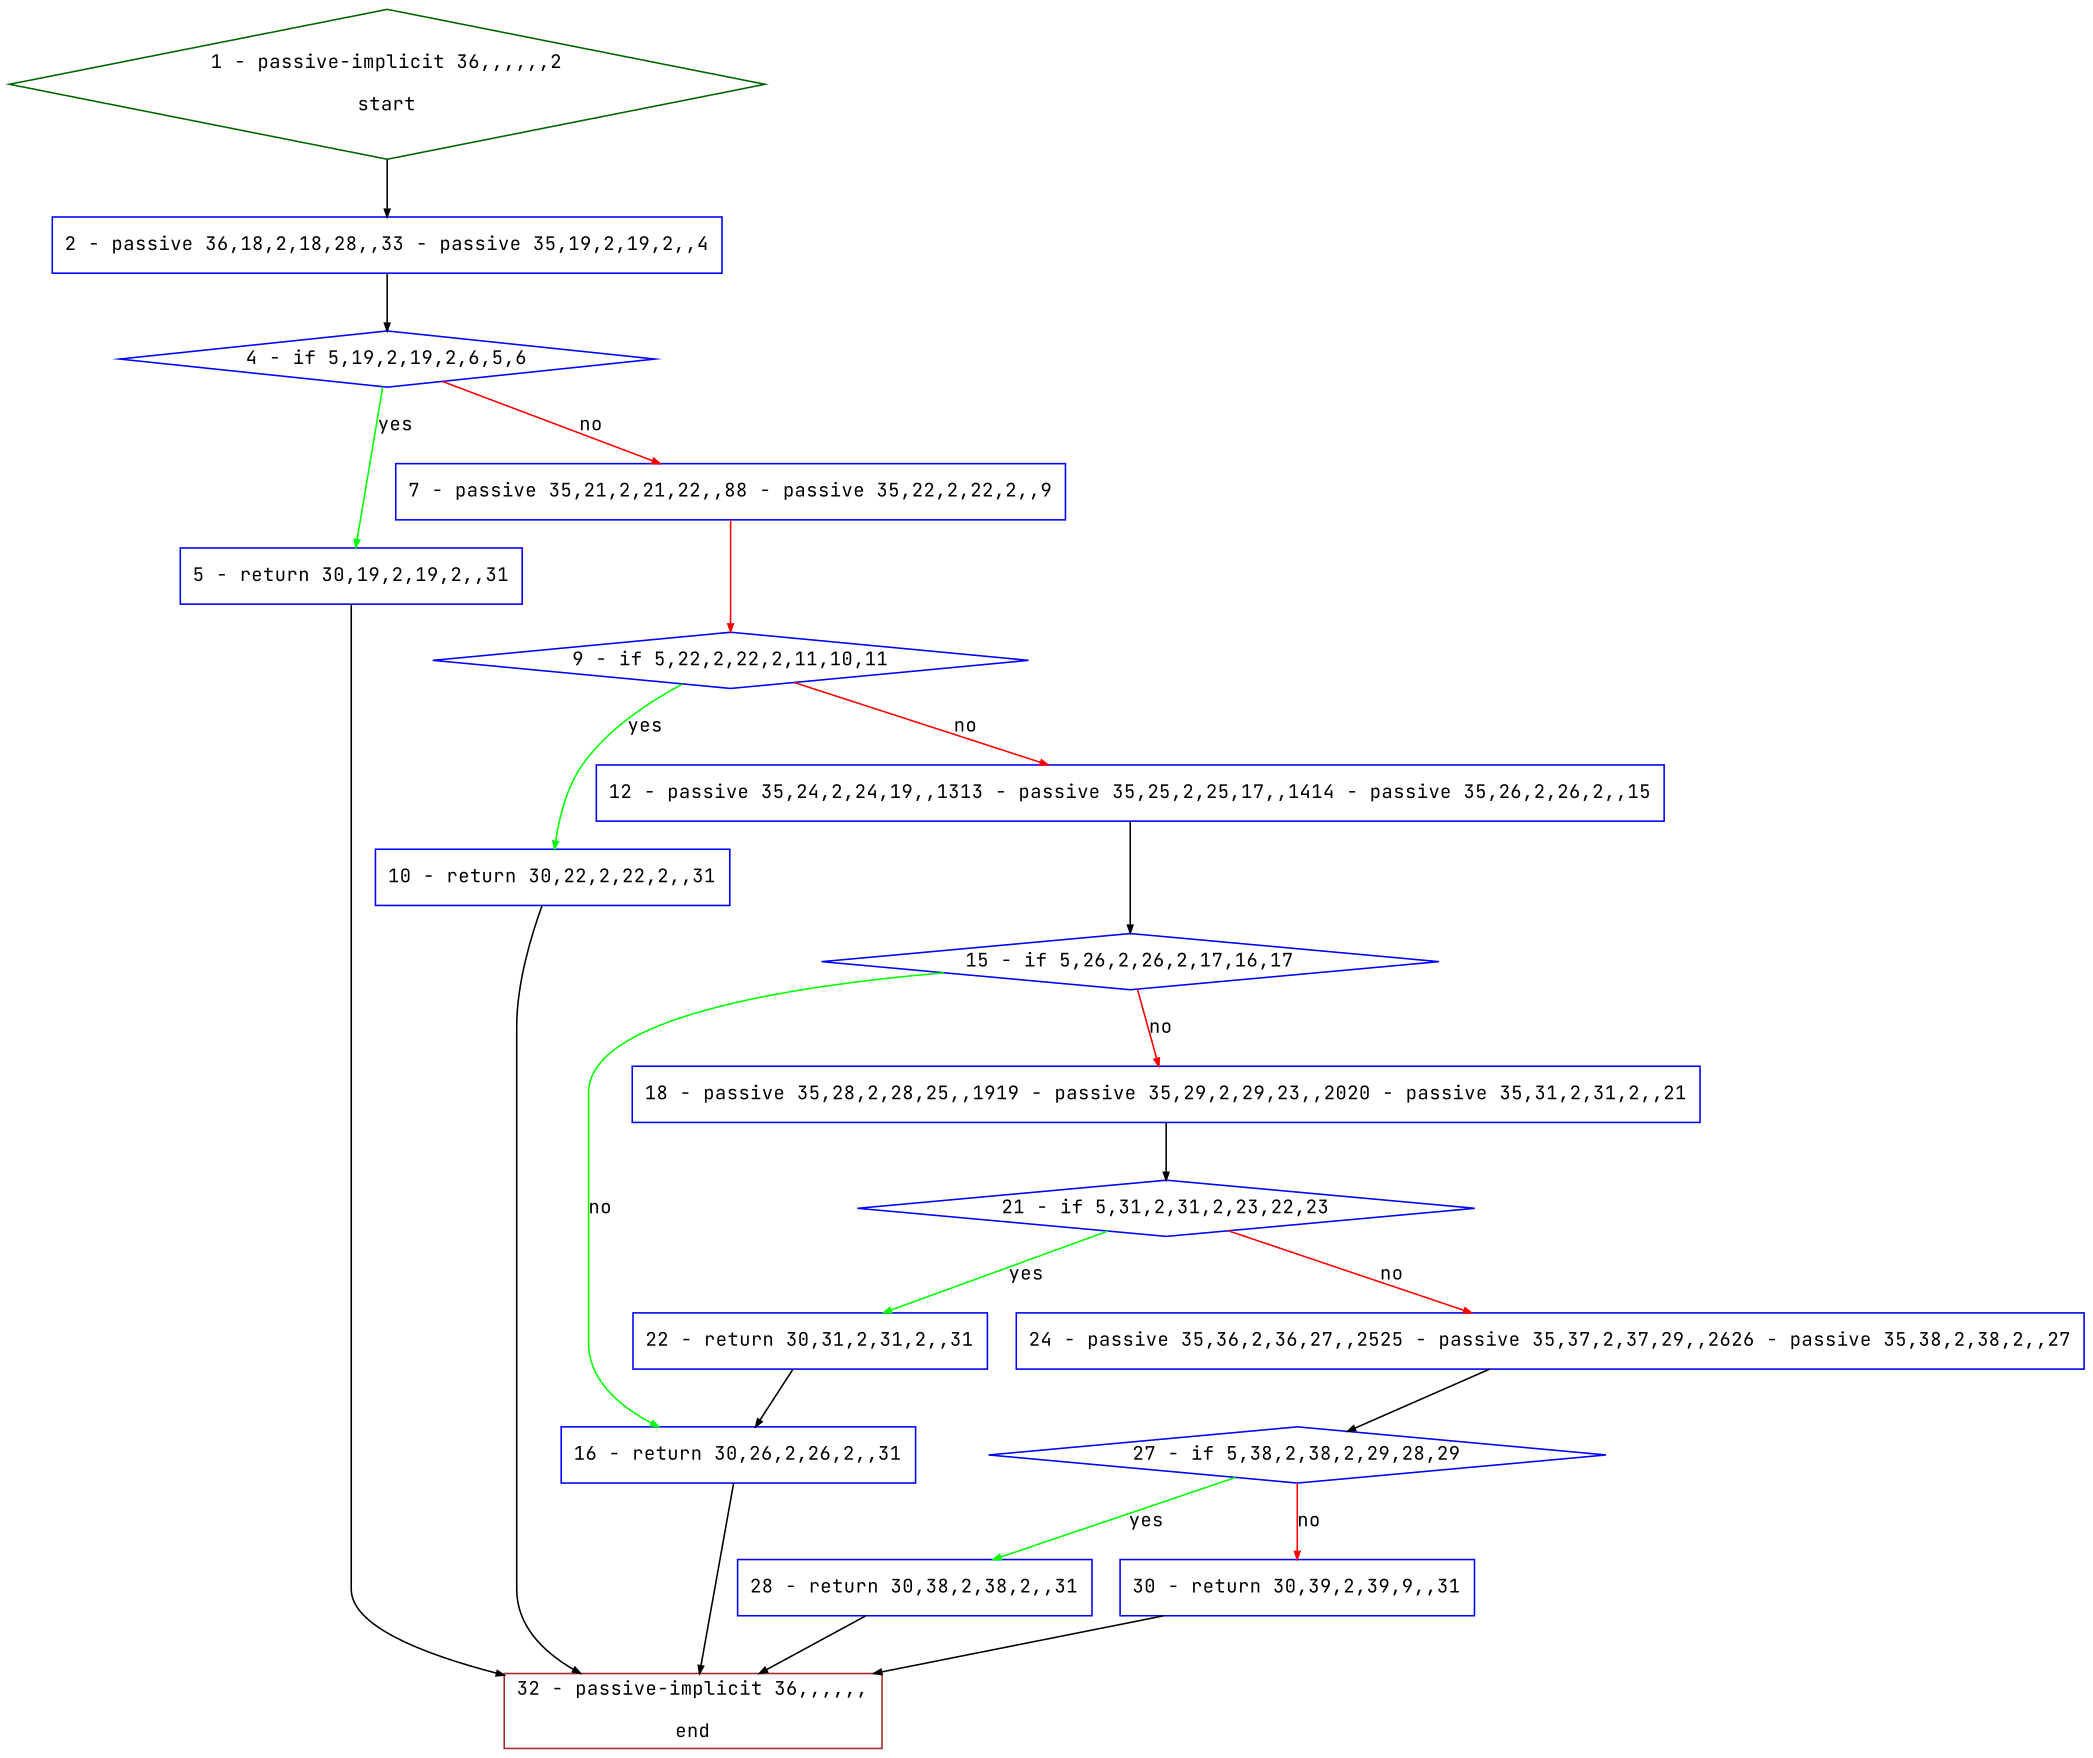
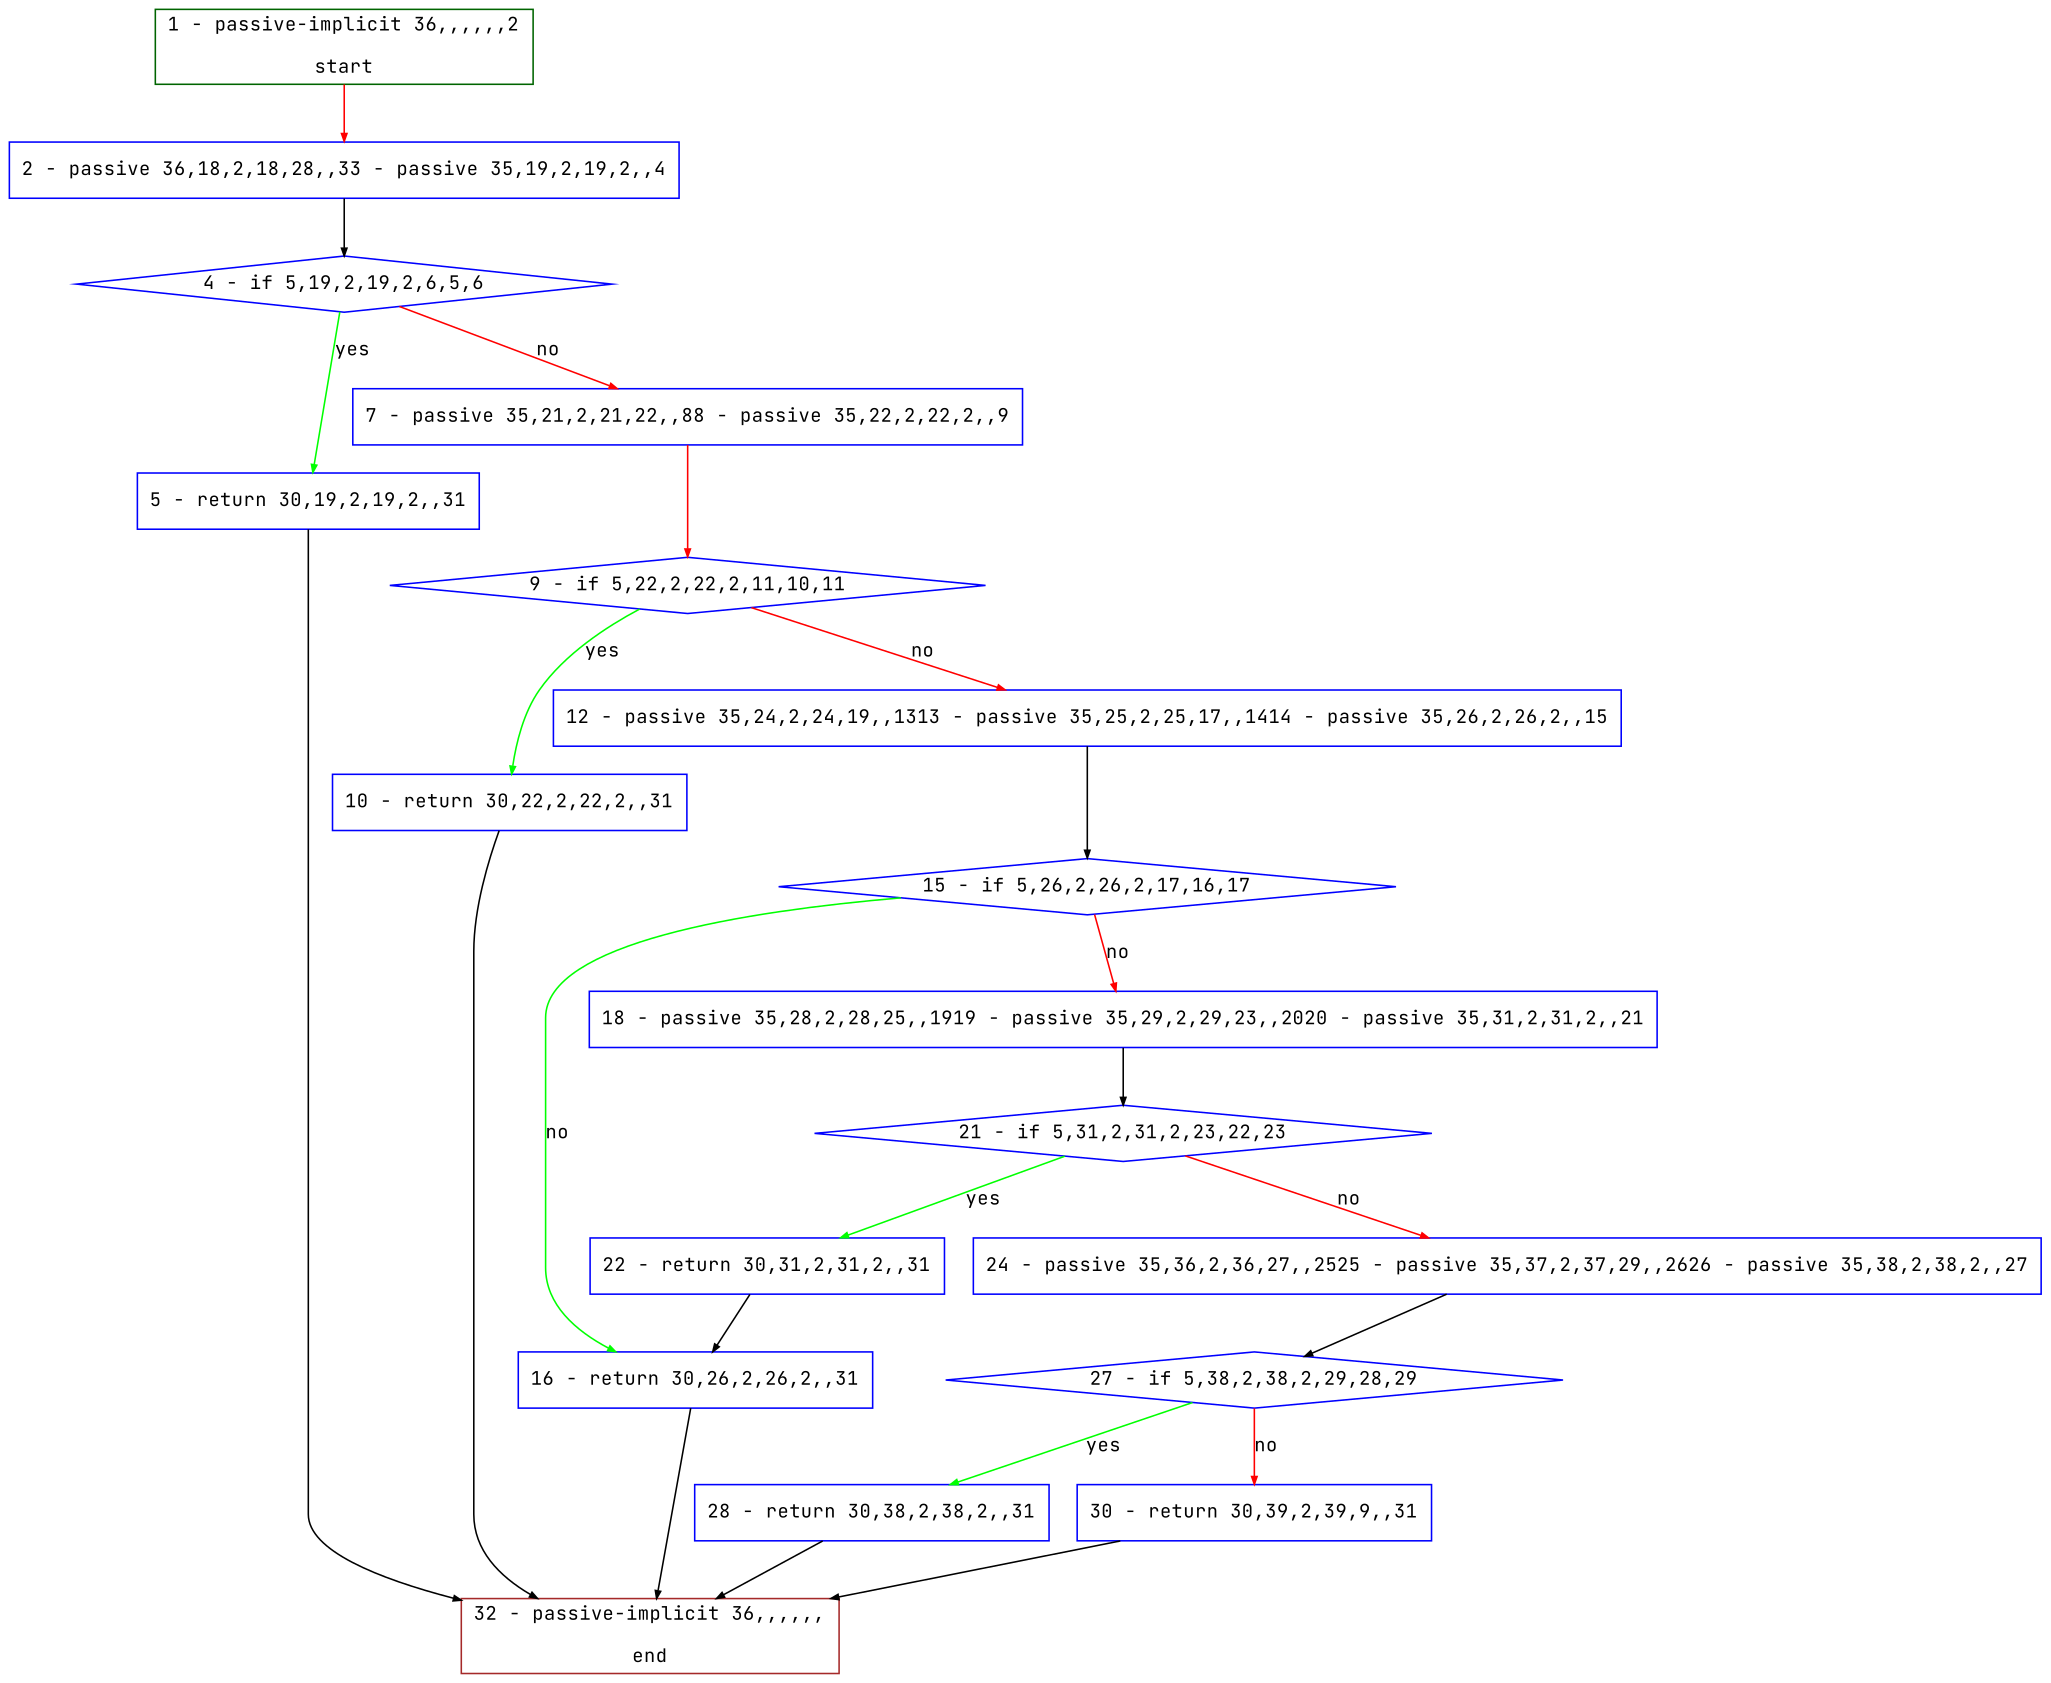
(387, 84) -> (344, 47)
(387, 184) -> (344, 109)
